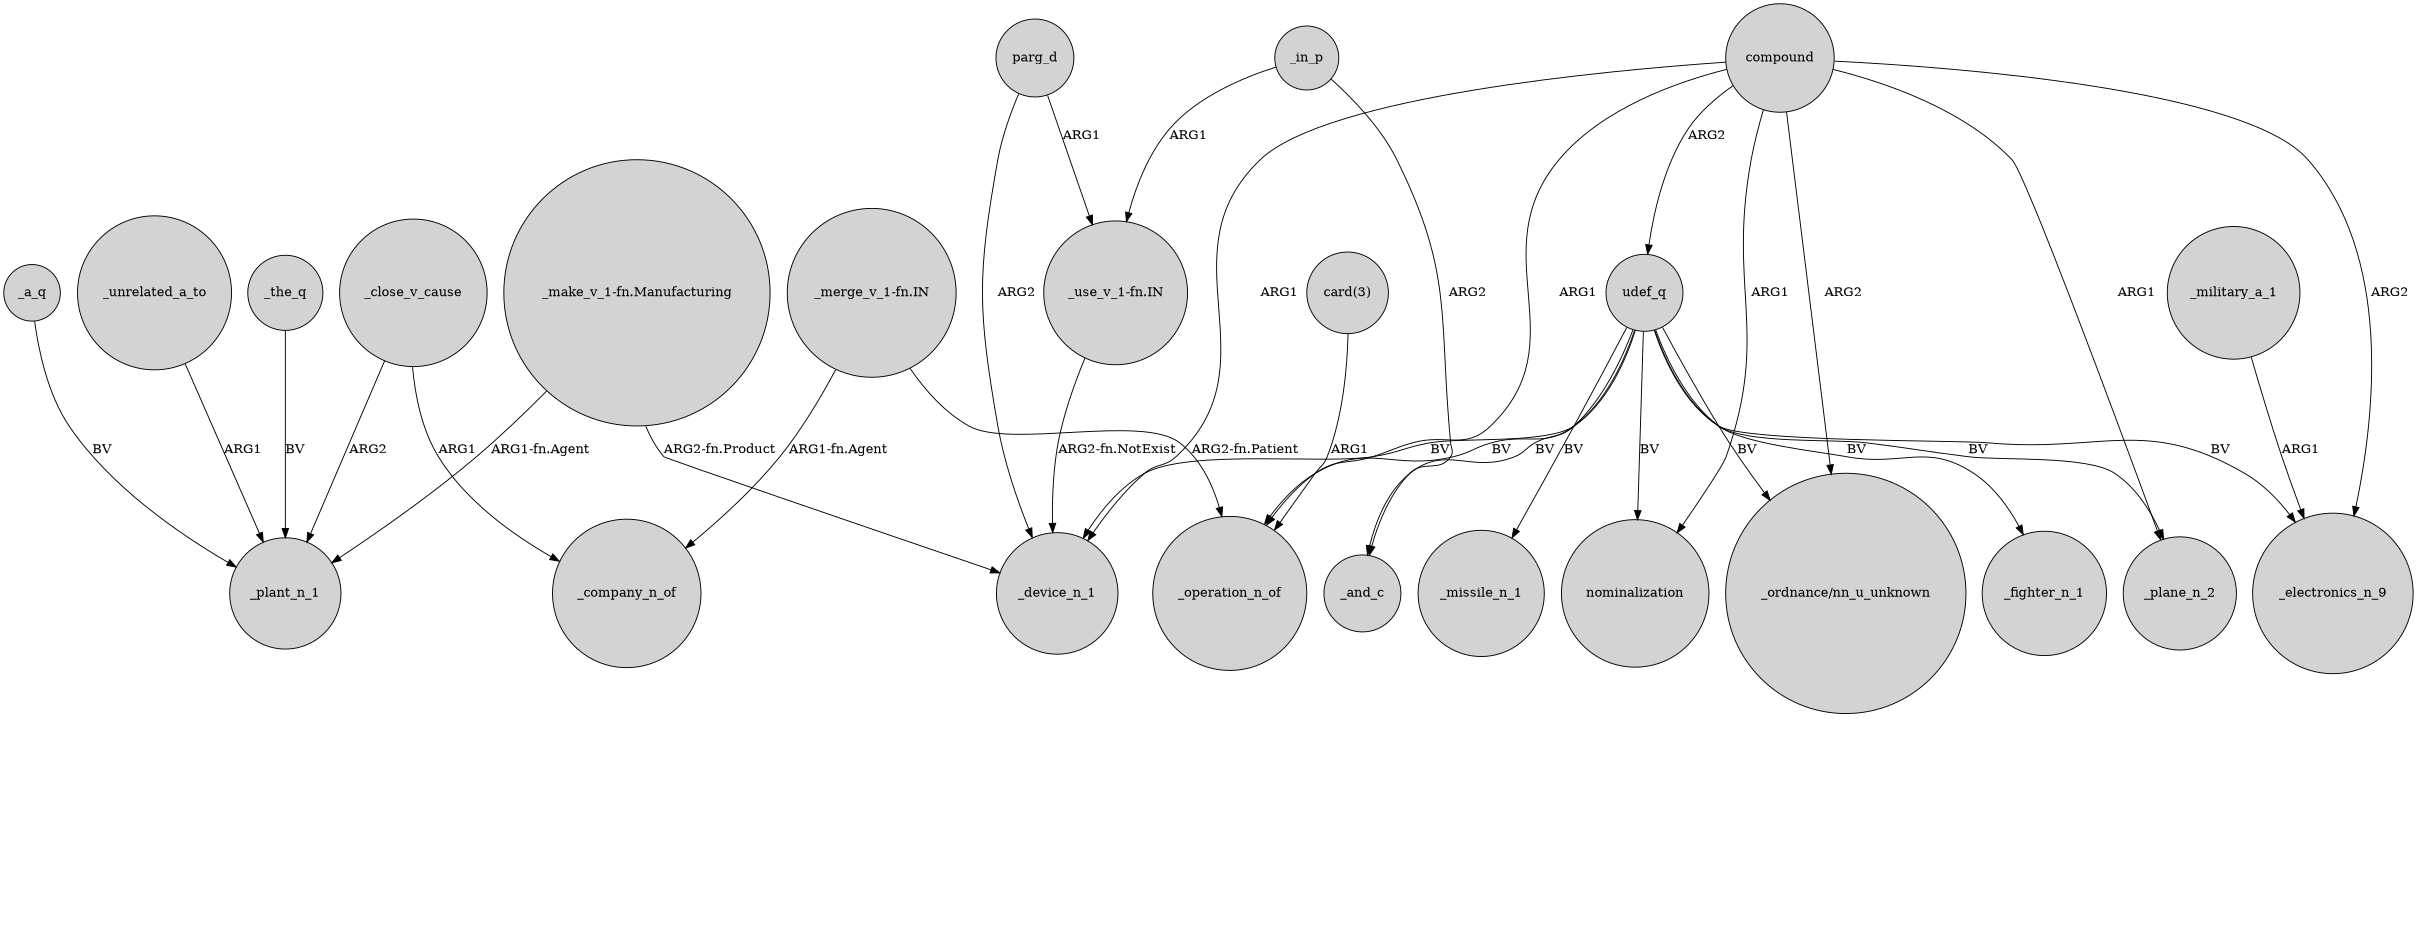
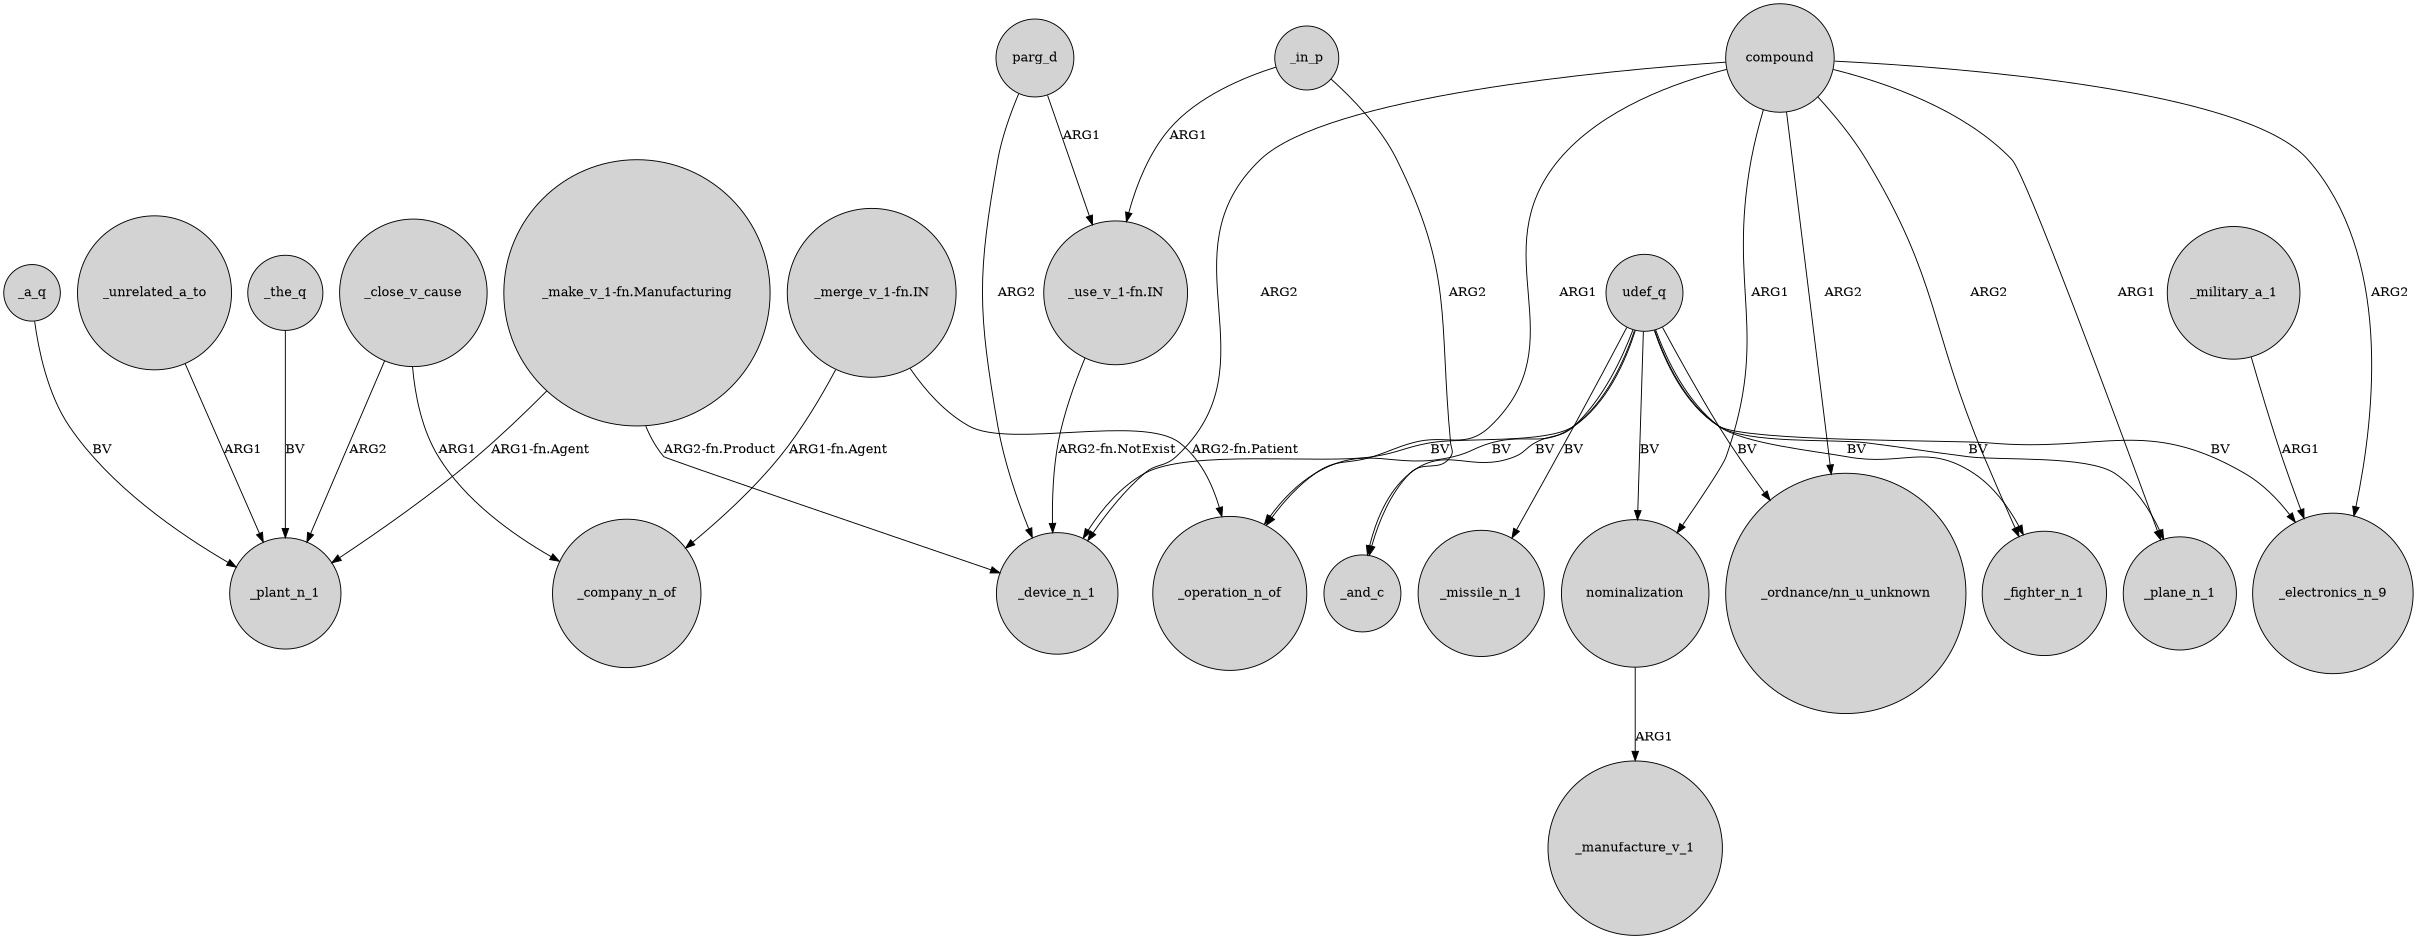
(1674, 155) -> (1932, 304)
(1279, 293) -> (1279, 293)
(1348, 293) -> none
(2180, 593) -> (2180, 593)
none -> (1635, 848)
